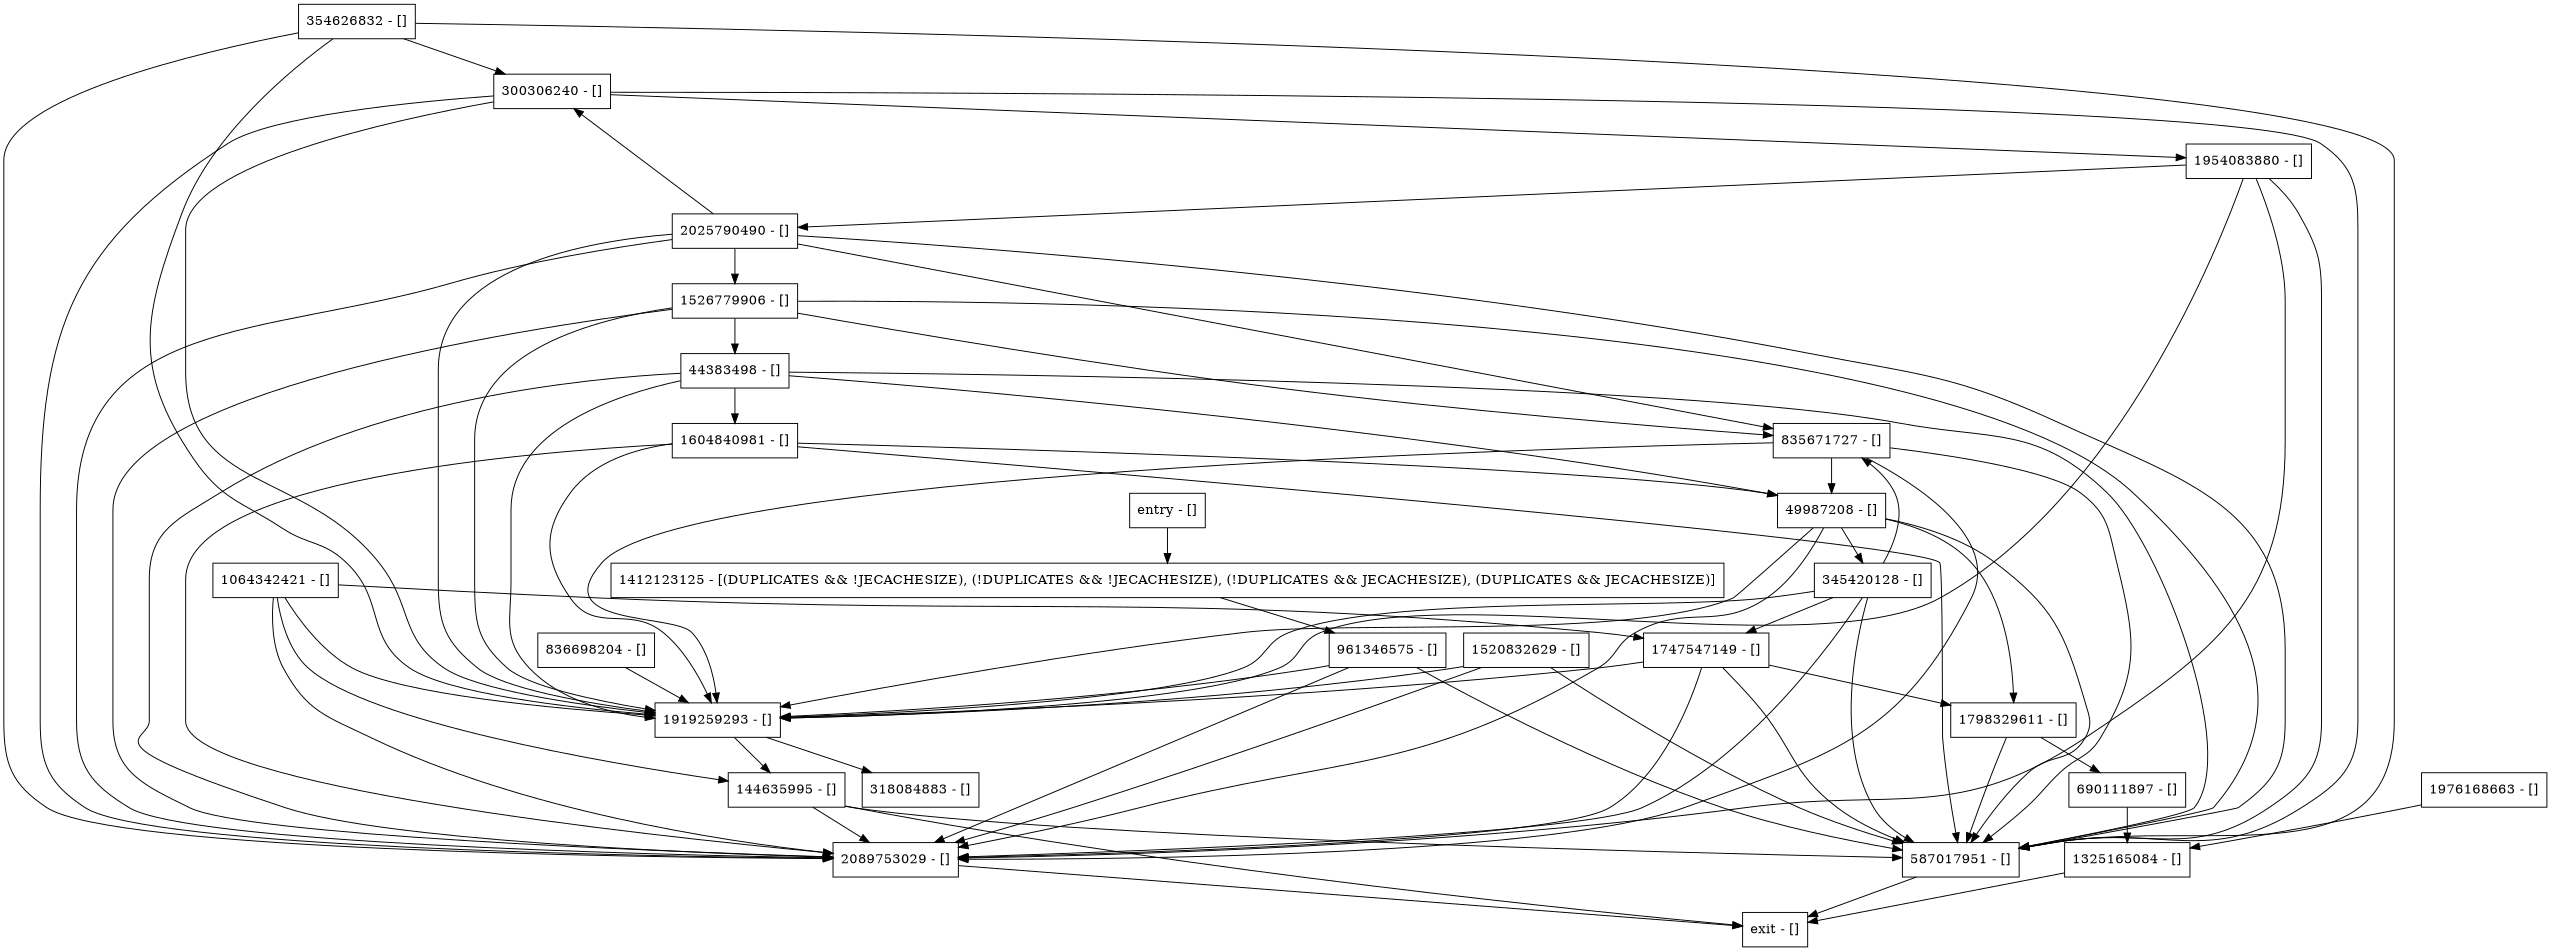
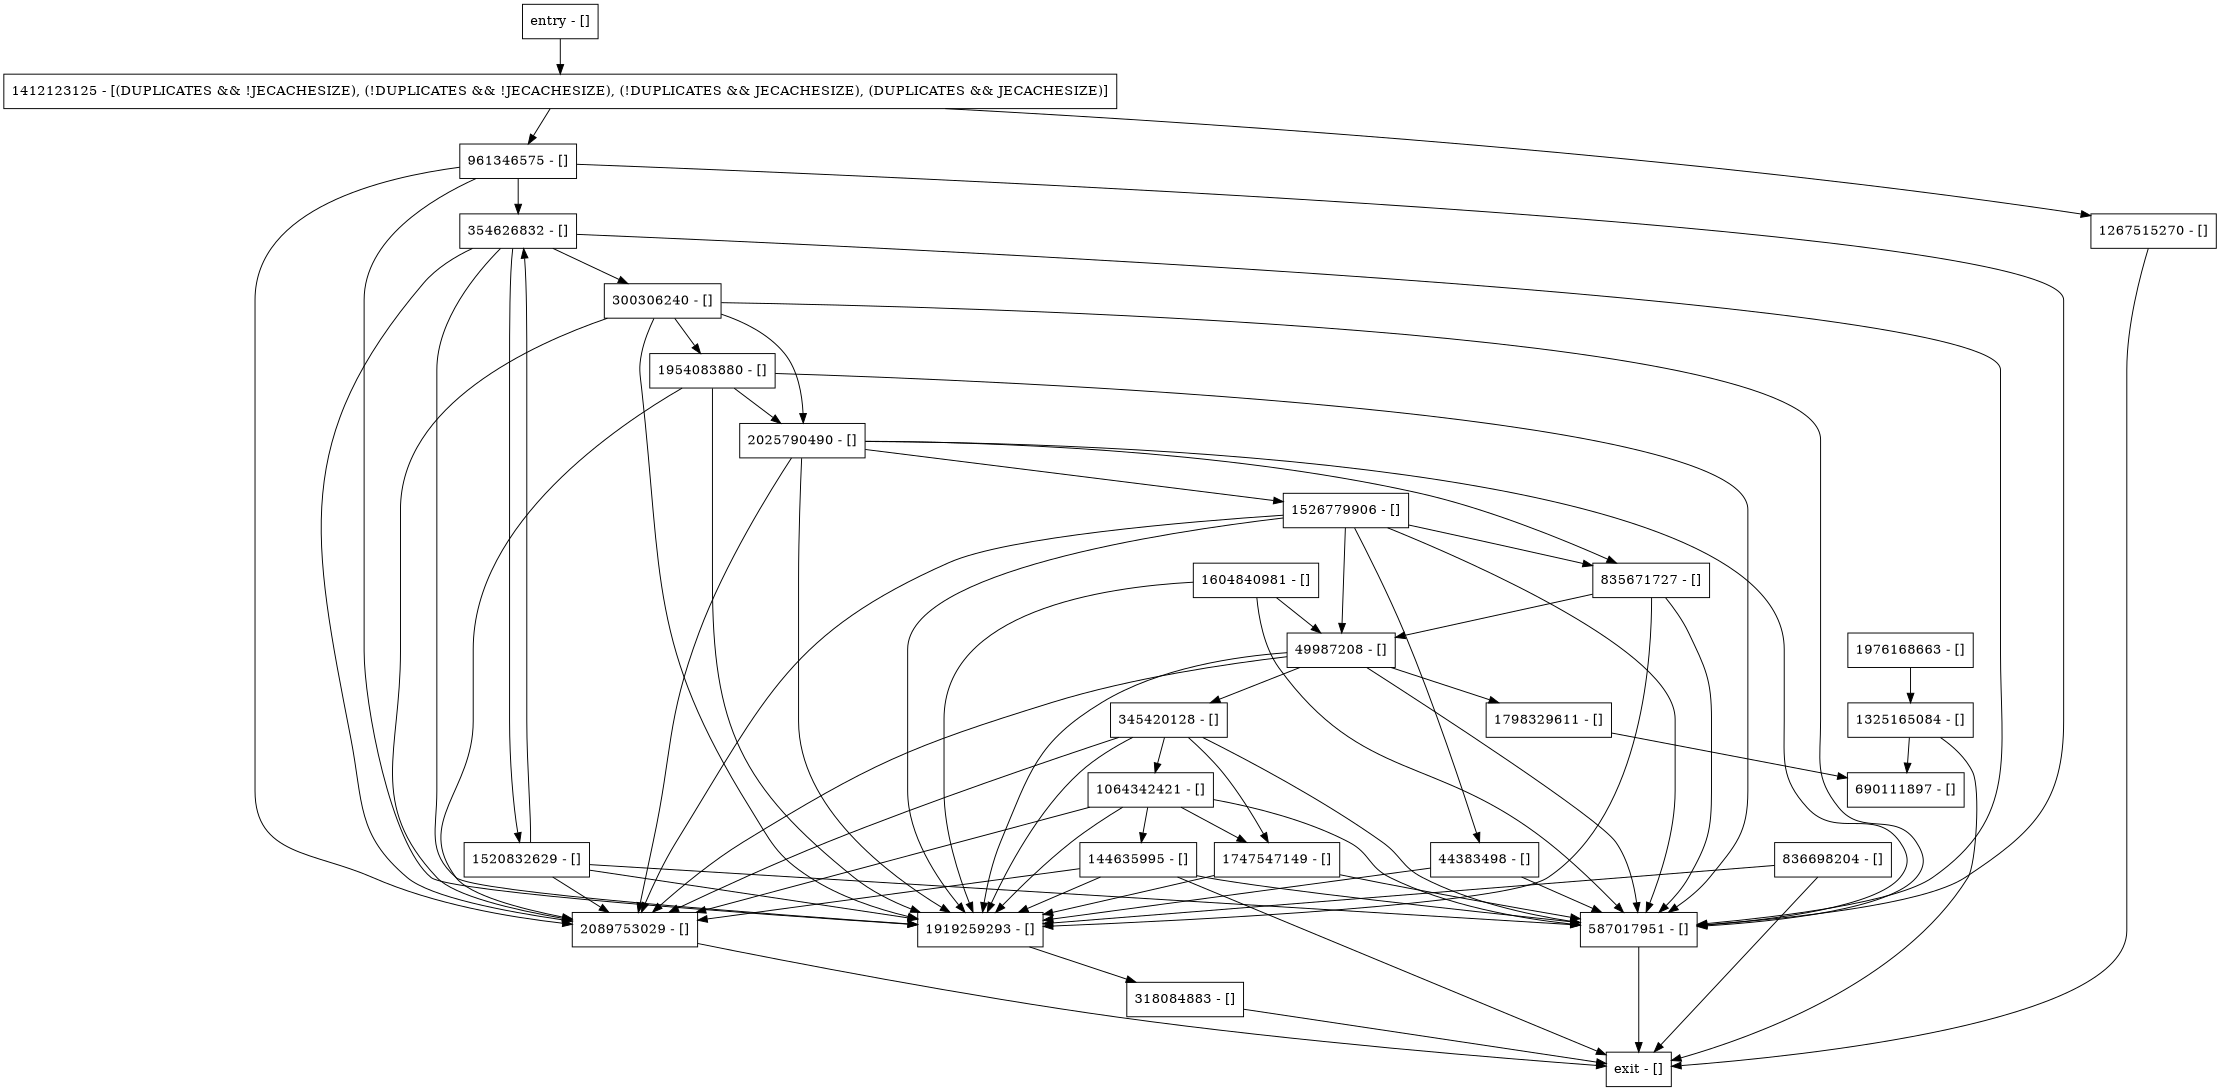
(648, 164) -> (781, 349)
none -> (518, 191)
none -> (2154, 231)
(735, 401) -> none
(1280, 423) -> (1344, 575)
(1899, 510) -> (1161, 750)
none -> (510, 526)
none -> (527, 550)
(1859, 685) -> none
(149, 715) -> none
(186, 717) -> none
(749, 752) -> (1075, 888)
(1990, 778) -> (1394, 879)
(2127, 820) -> (1908, 750)
(1544, 835) -> none
(1376, 840) -> none
none -> (1739, 961)
none -> (1420, 1036)
